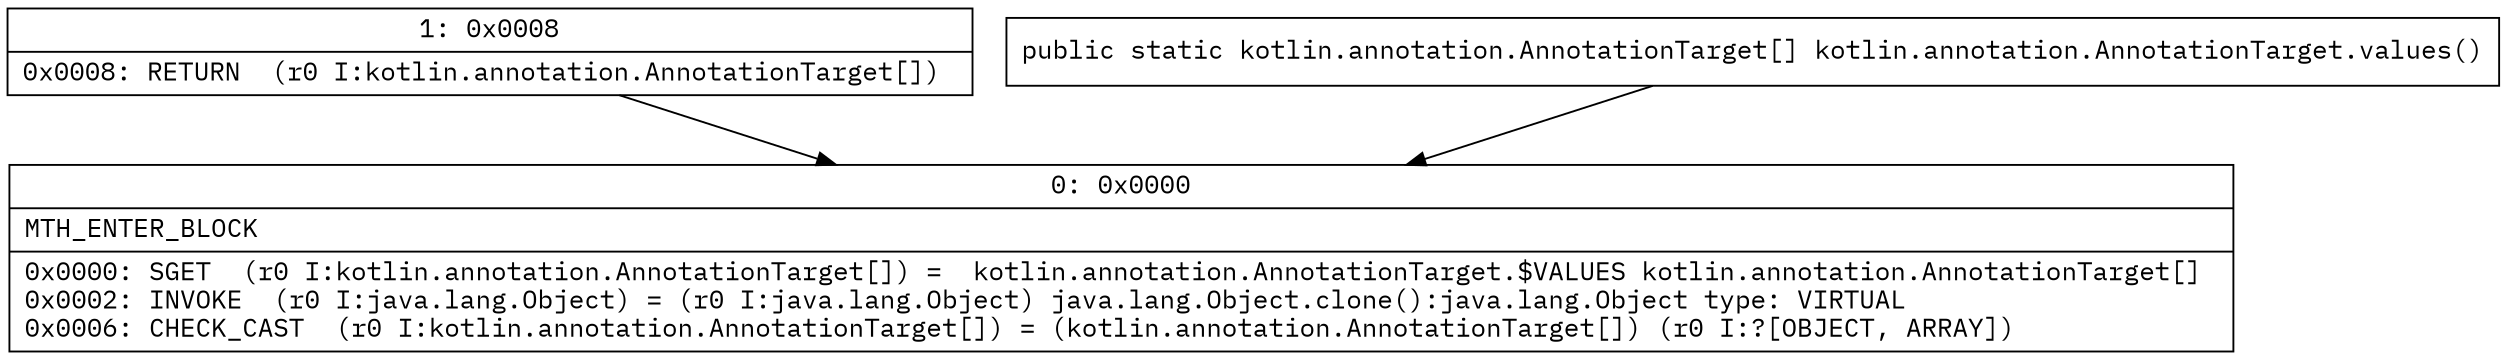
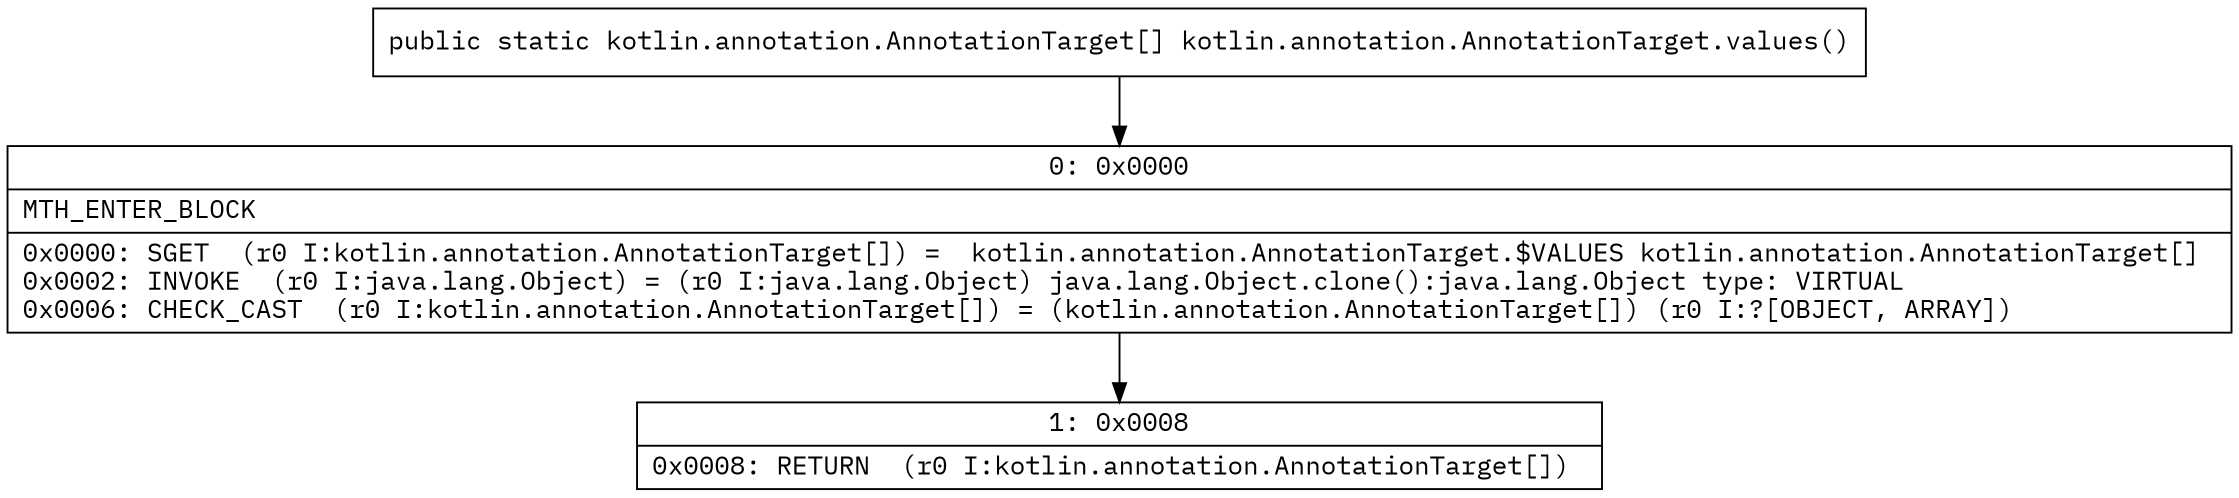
(718, 127) -> (1120, 358)
